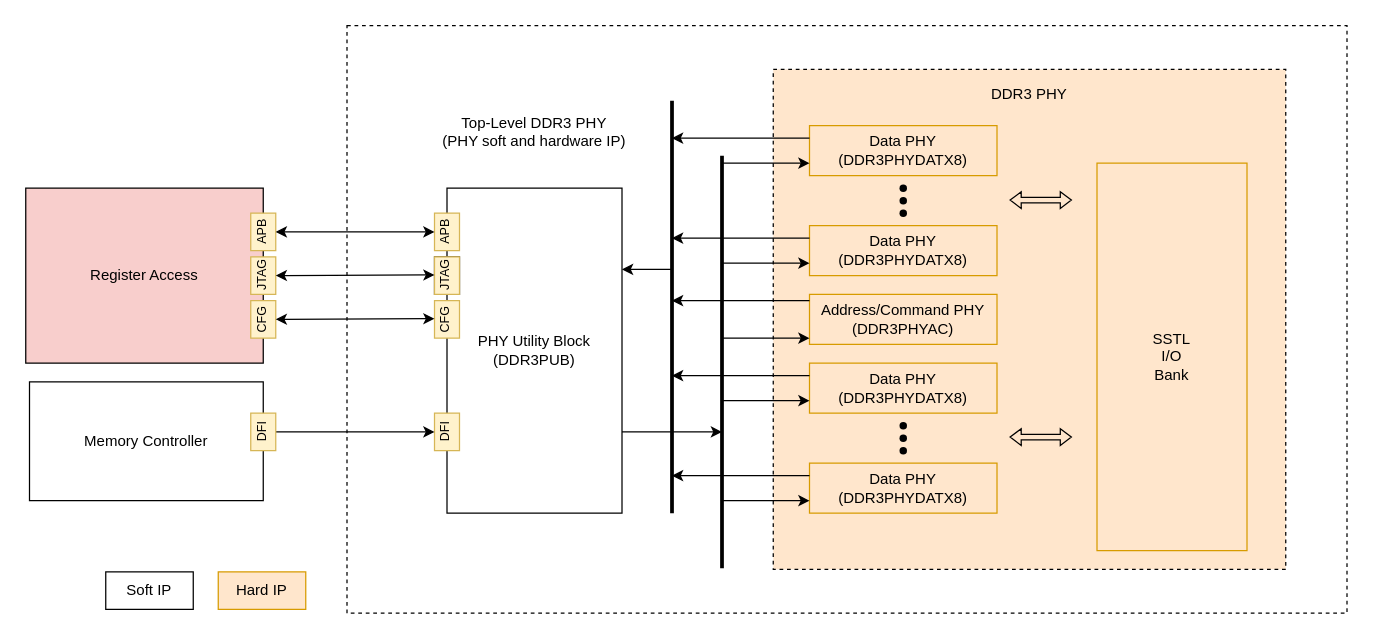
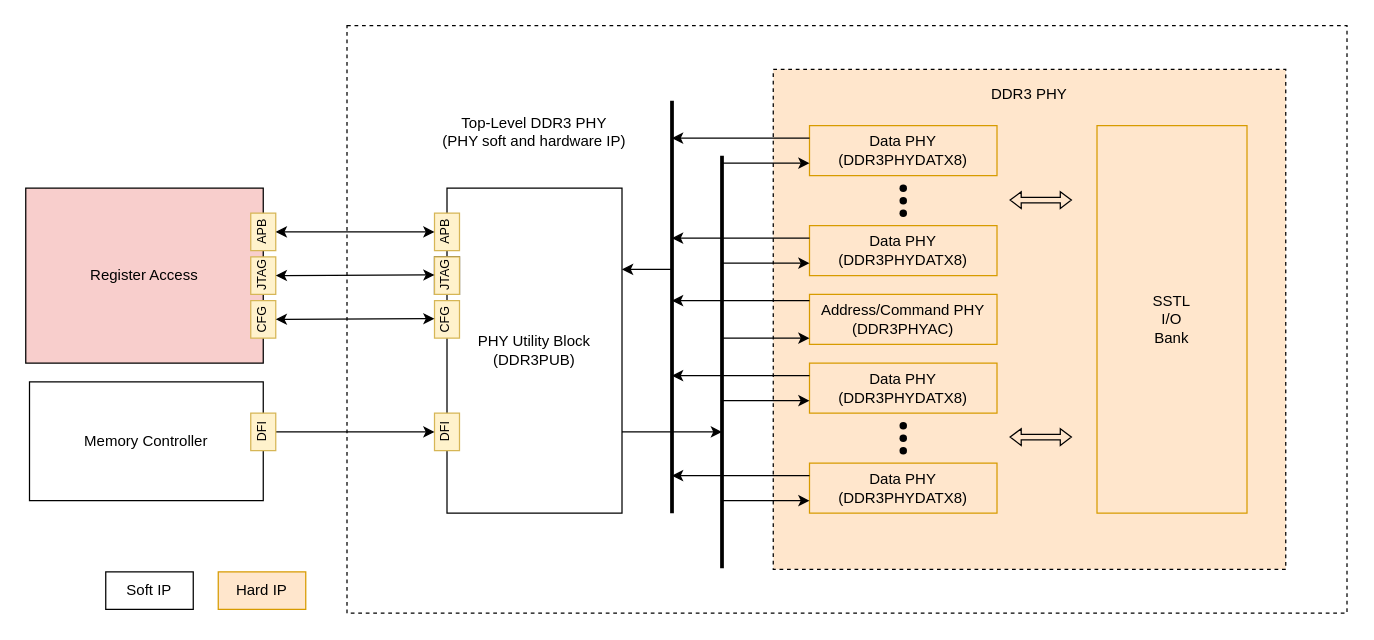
(1172, 357) -> (1172, 319)
